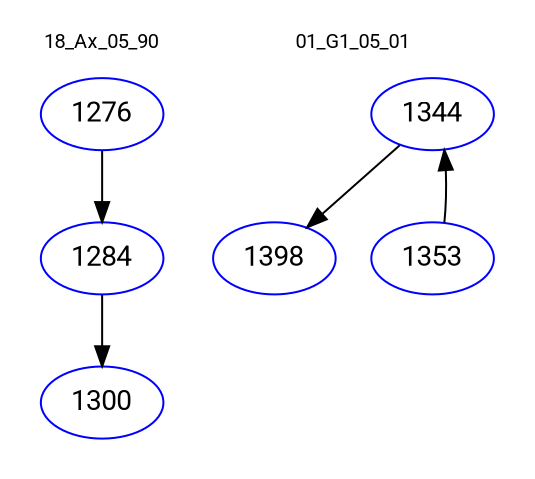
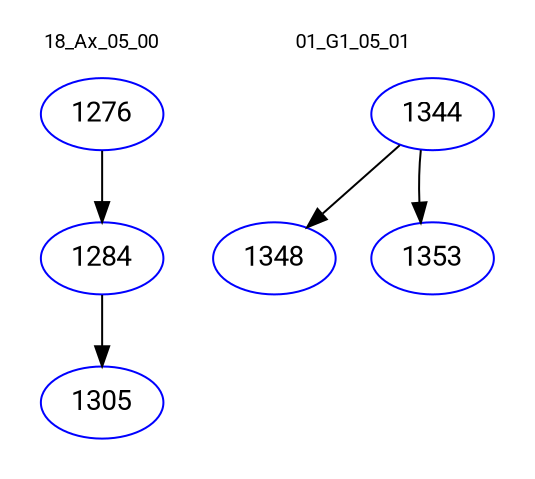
(102, 43) -> (102, 43)
(446, 197) -> (419, 176)
(274, 258) -> (274, 258)
(102, 403) -> (102, 403)
